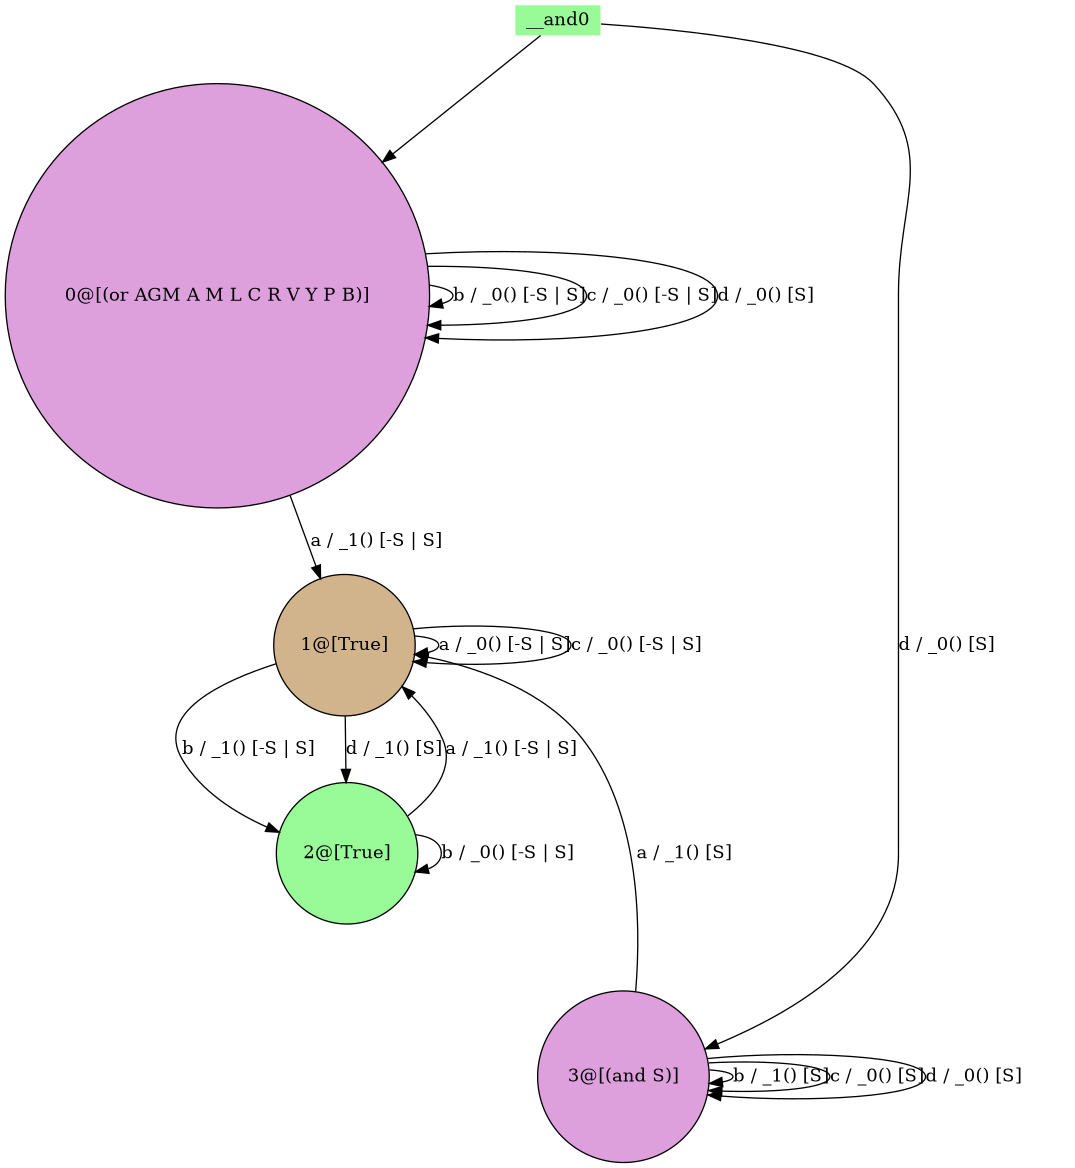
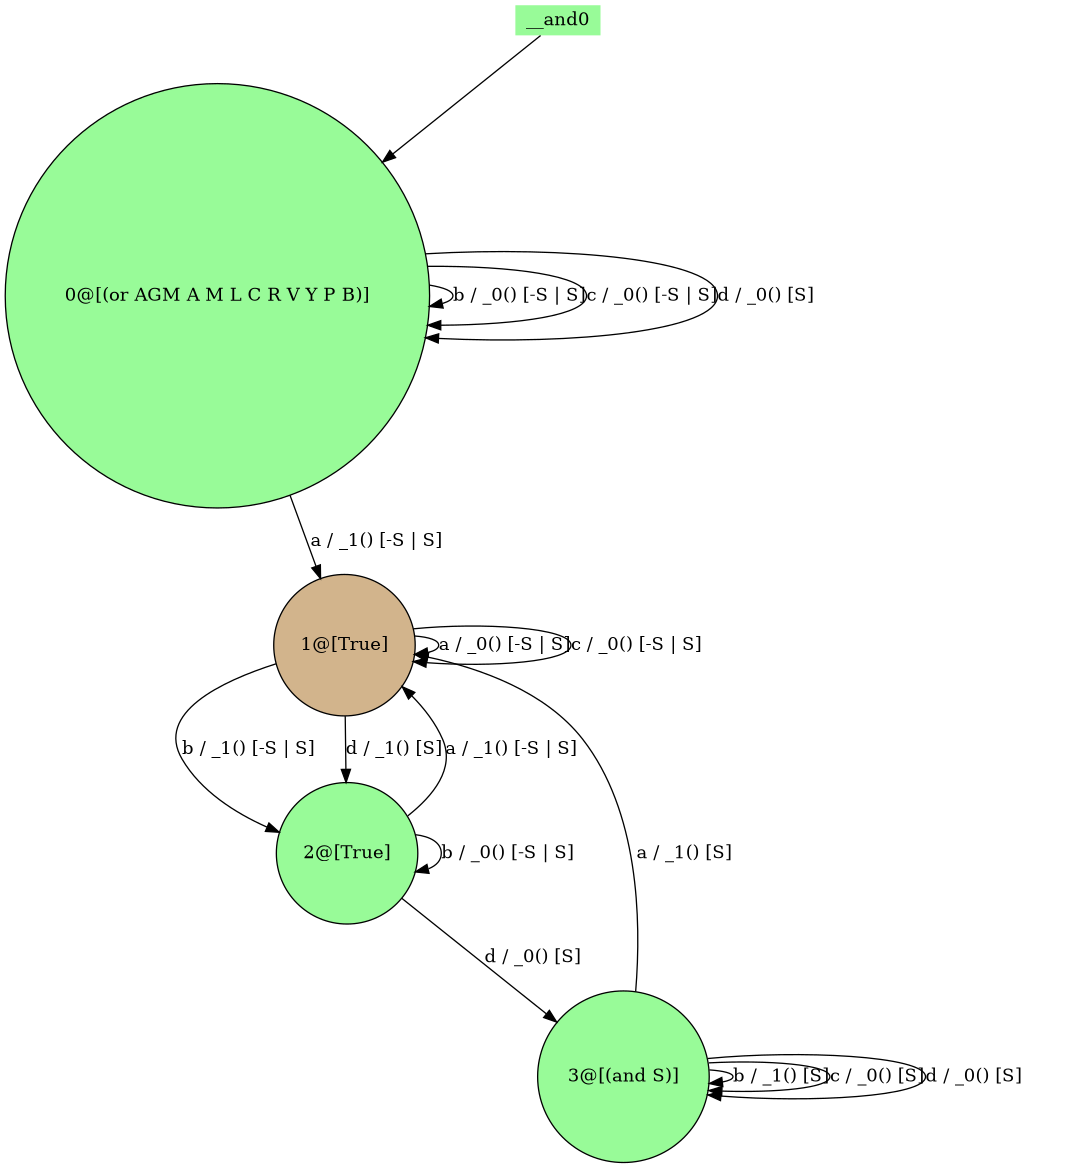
(217, 296) -> (217, 296)
(898, 461) -> (474, 956)
(623, 1077) -> (623, 1077)
